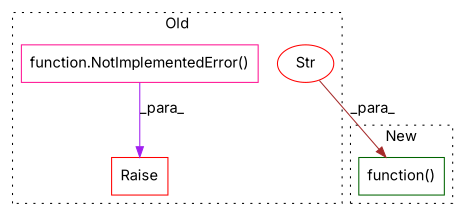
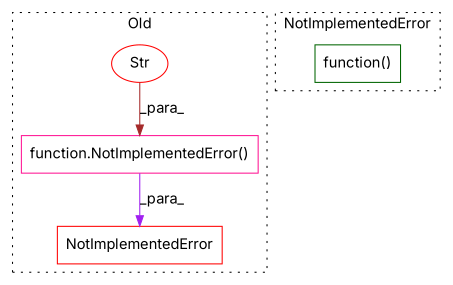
(349, 115) -> (140, 104)
(402, 137) -> (358, 25)
(140, 176) -> (140, 245)
